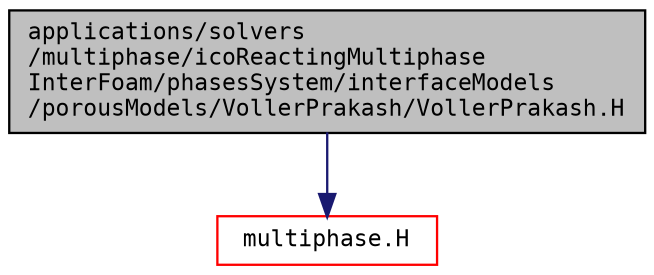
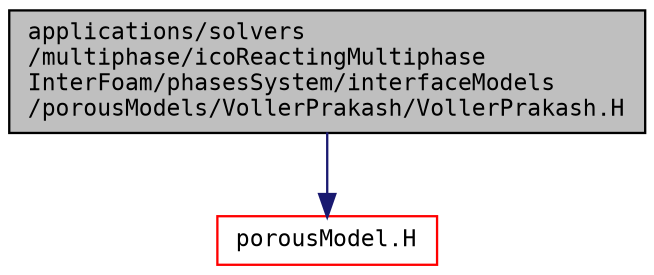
(327, 240) -> (327, 240)
